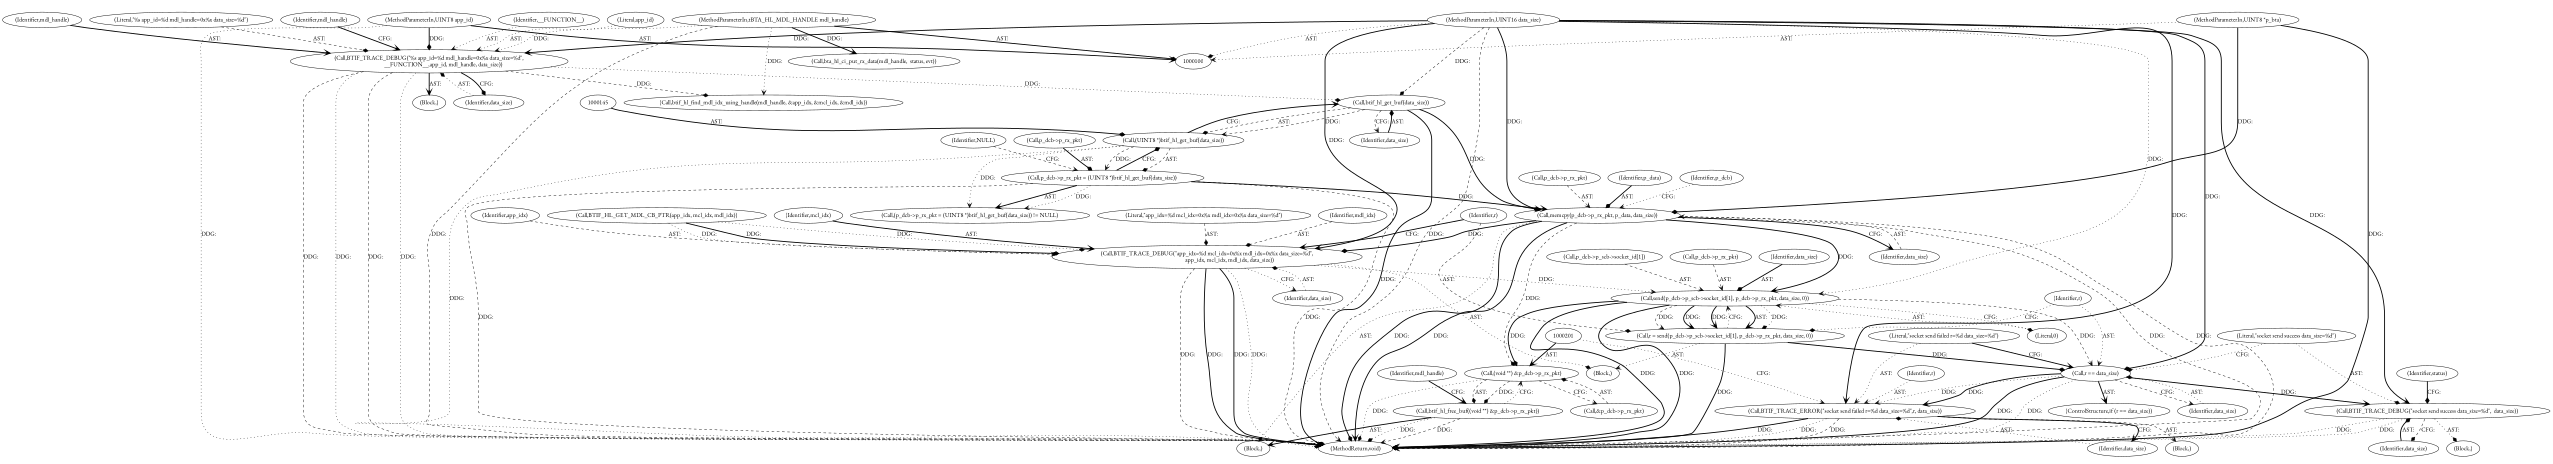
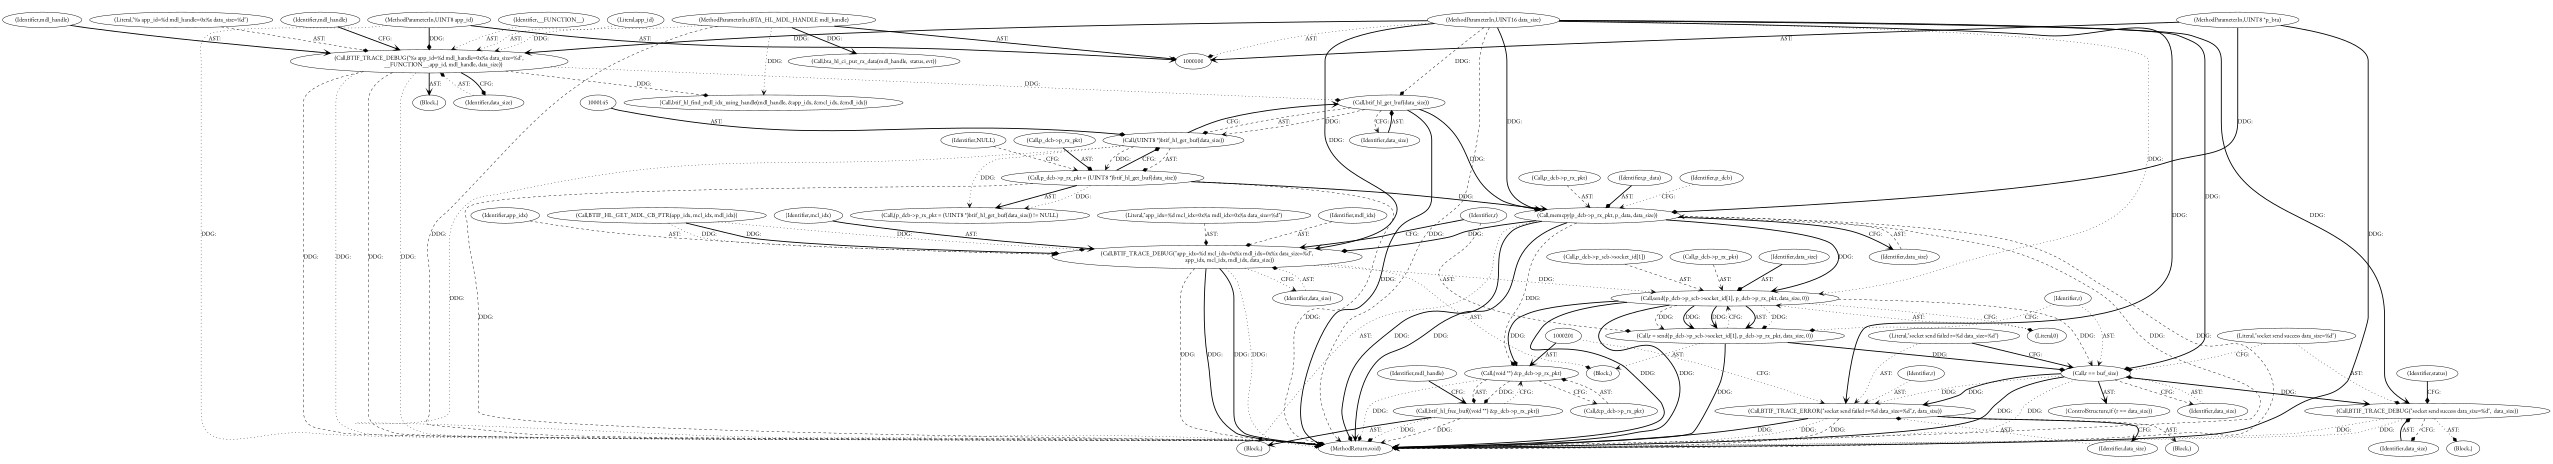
(1697, 39) -> (1697, 39)
(2096, 373) -> (2096, 373)
